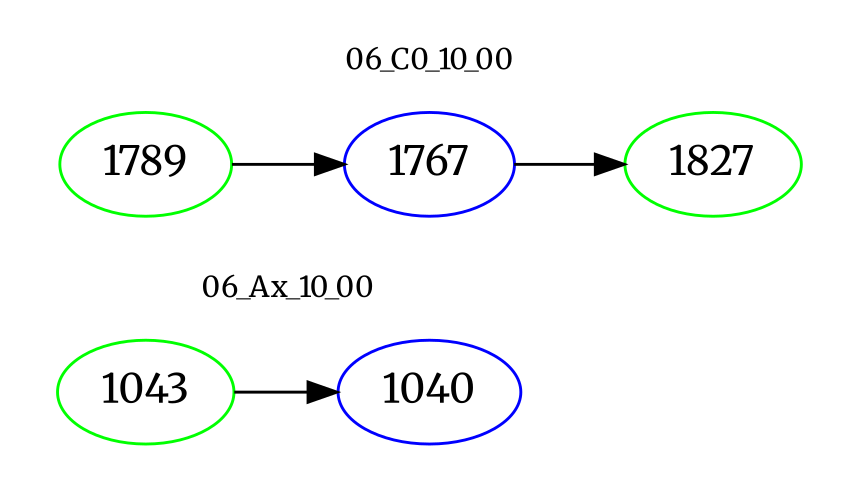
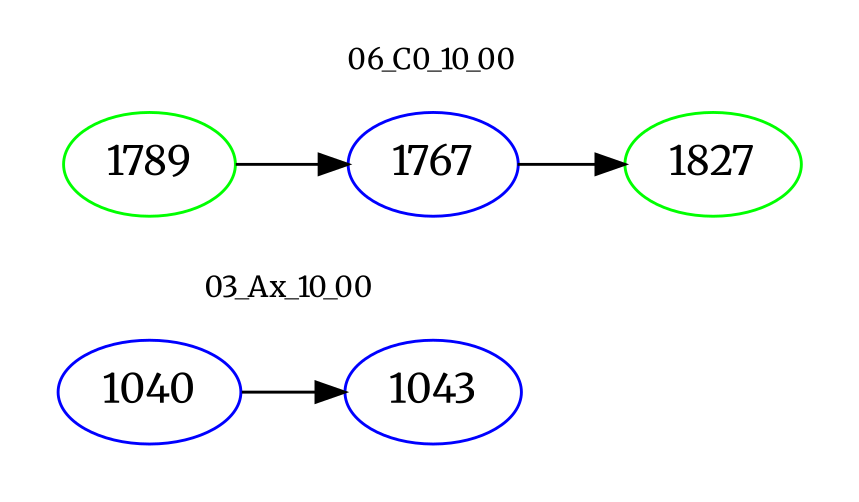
(289, 290) -> (289, 290)
(146, 392) -> (433, 392)
(271, 392) -> (279, 392)
